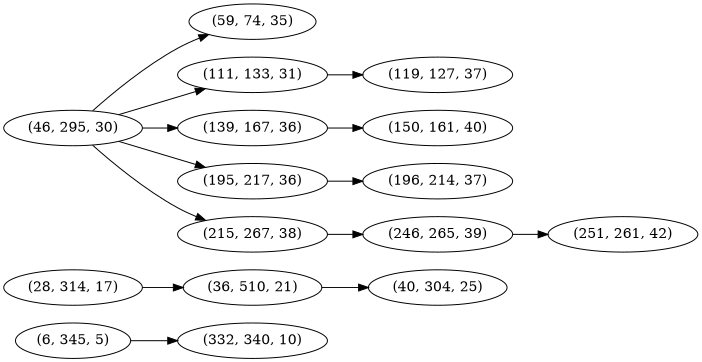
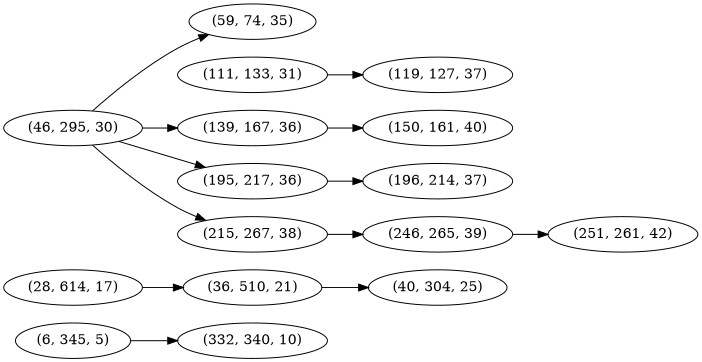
(157, 103) -> none
(73, 288) -> (73, 288)
